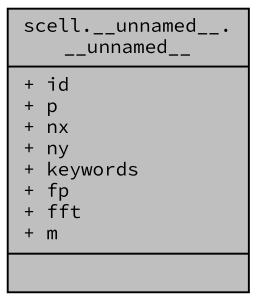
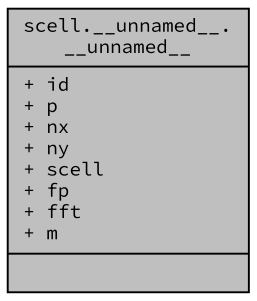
(82, 170) -> (65, 170)
